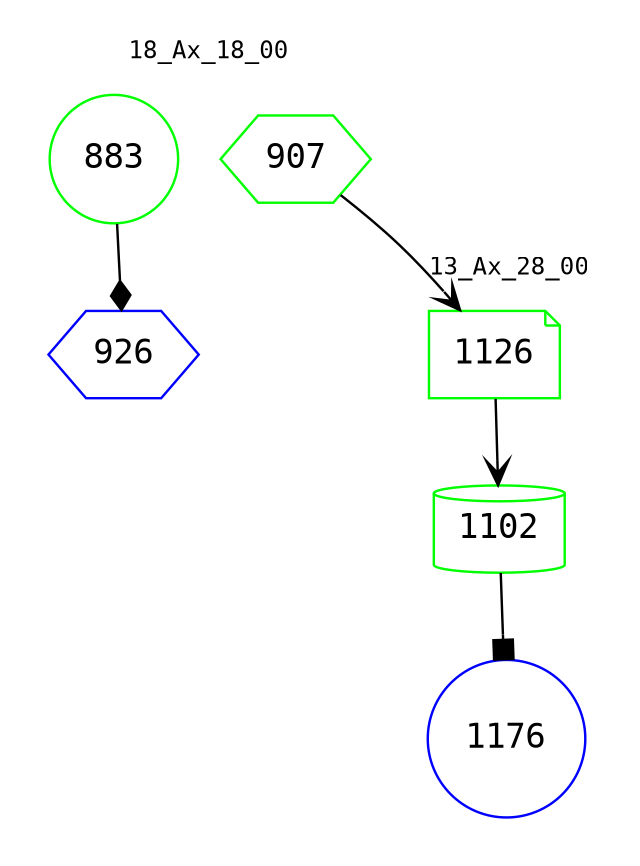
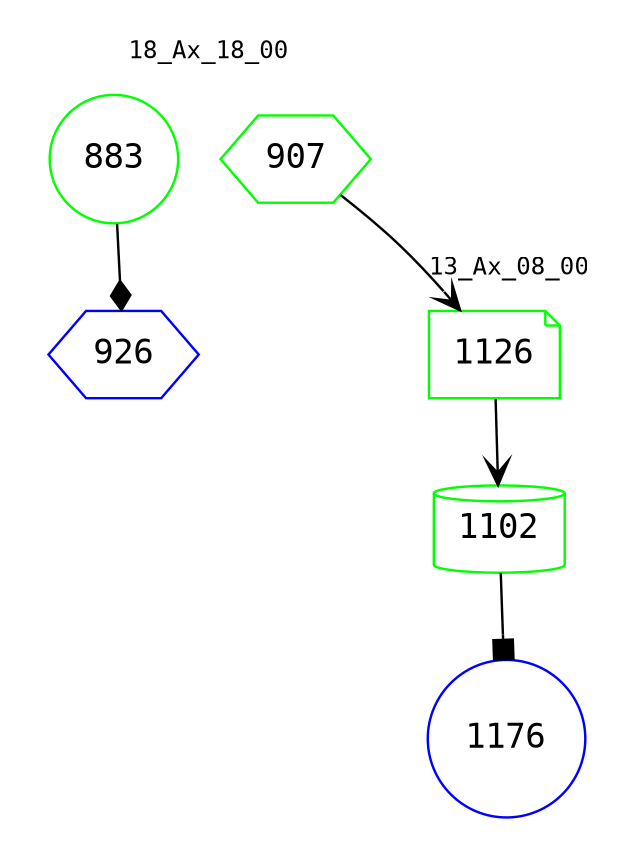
(510, 269) -> (510, 269)
